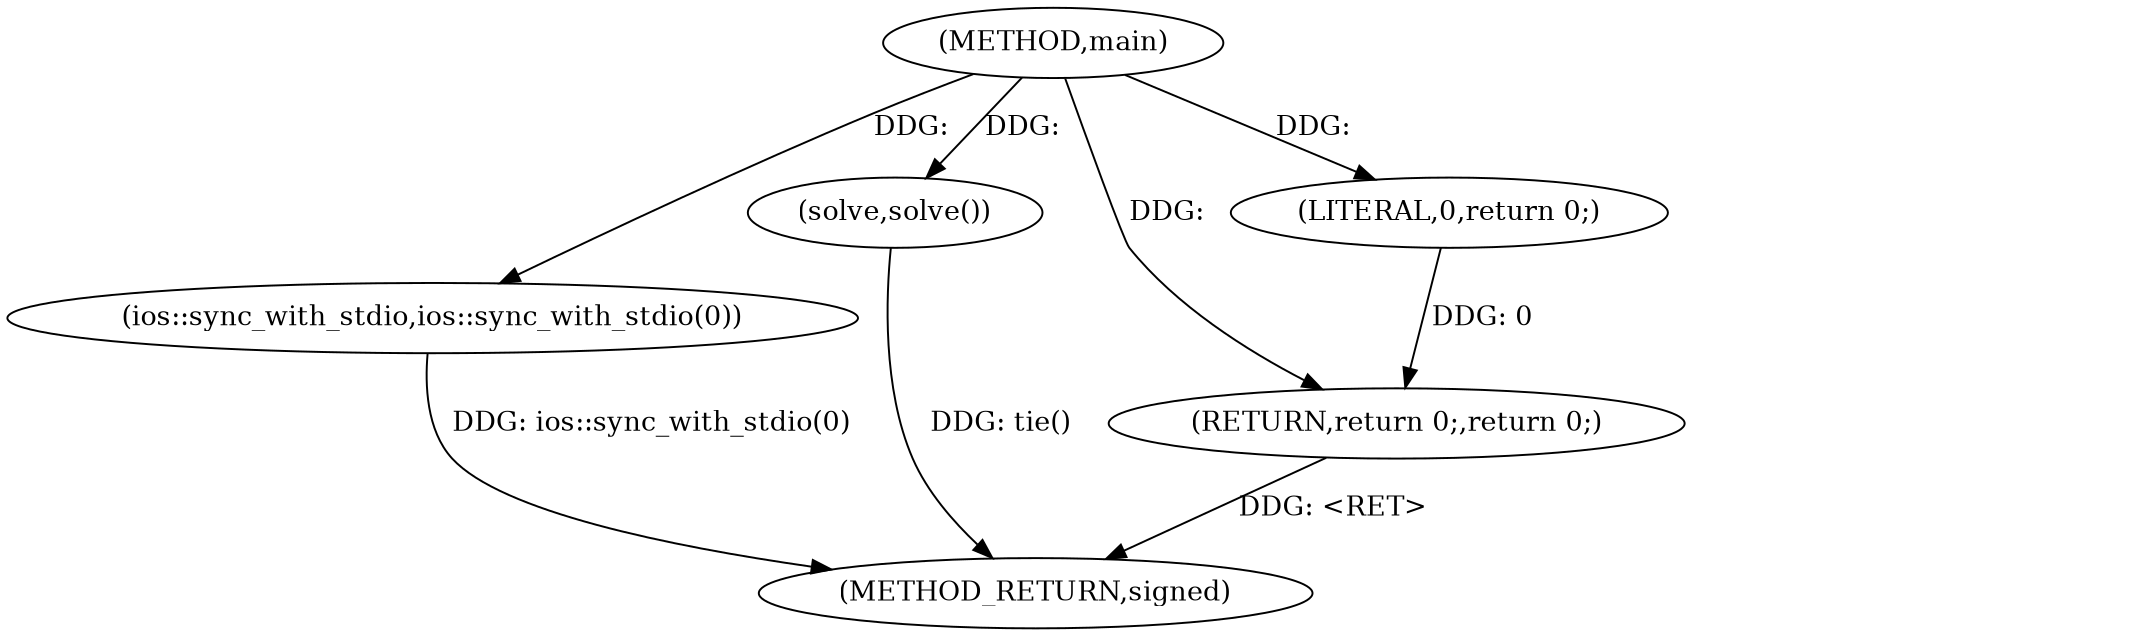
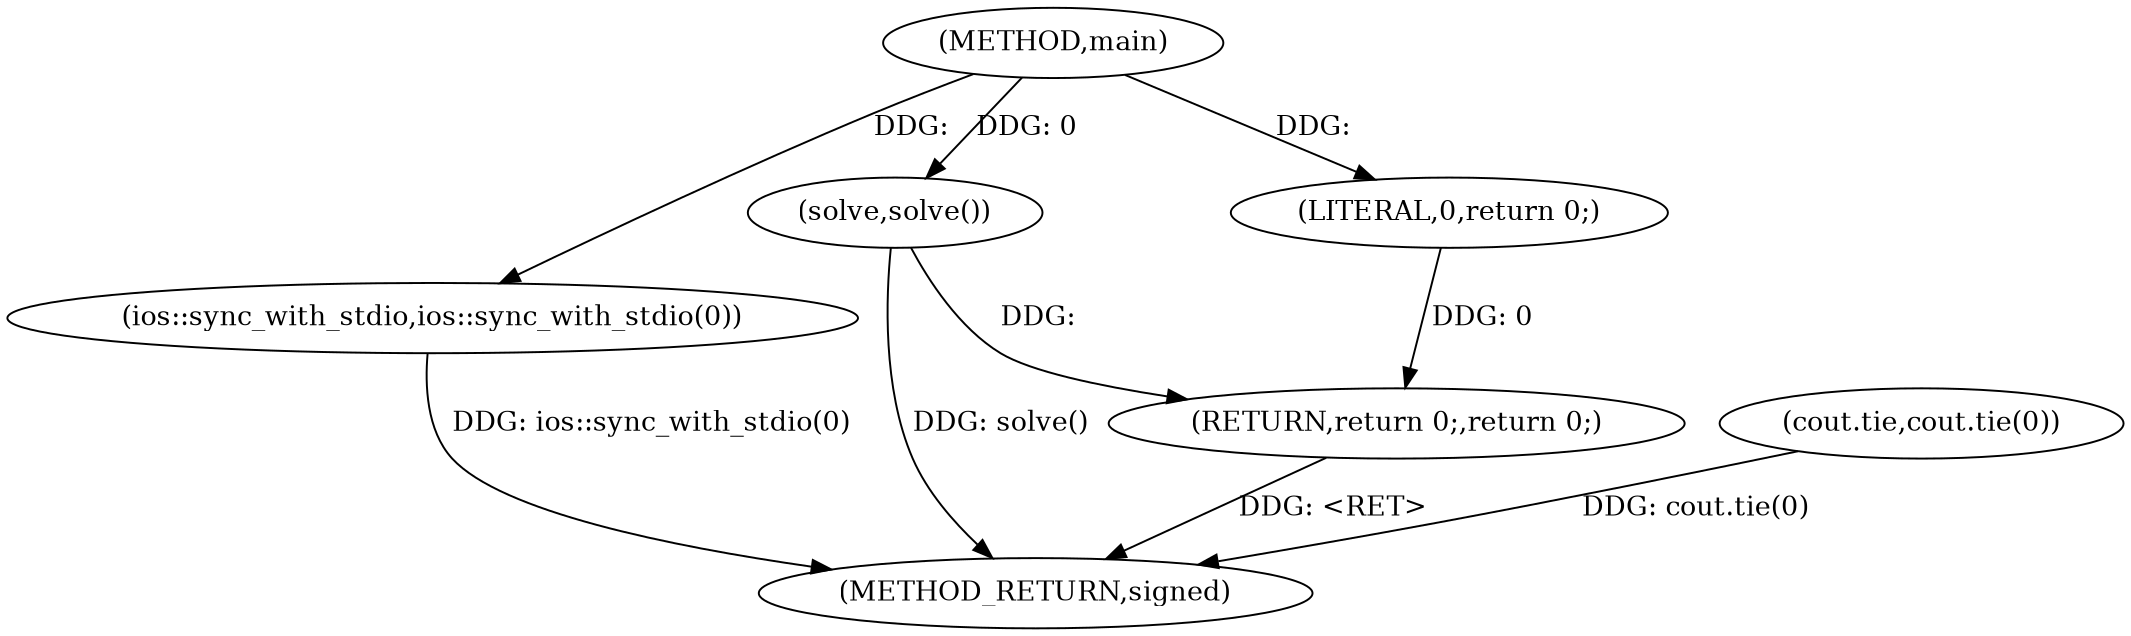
(1027, 128) -> (1027, 128)
(1142, 263) -> (1015, 361)
(1002, 423) -> (1002, 423)
none -> (1922, 423)
